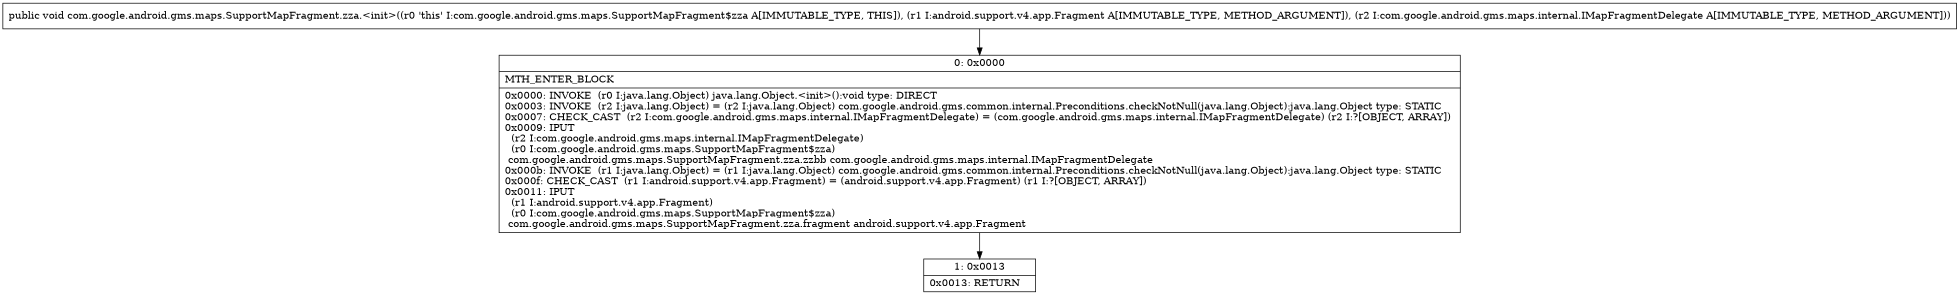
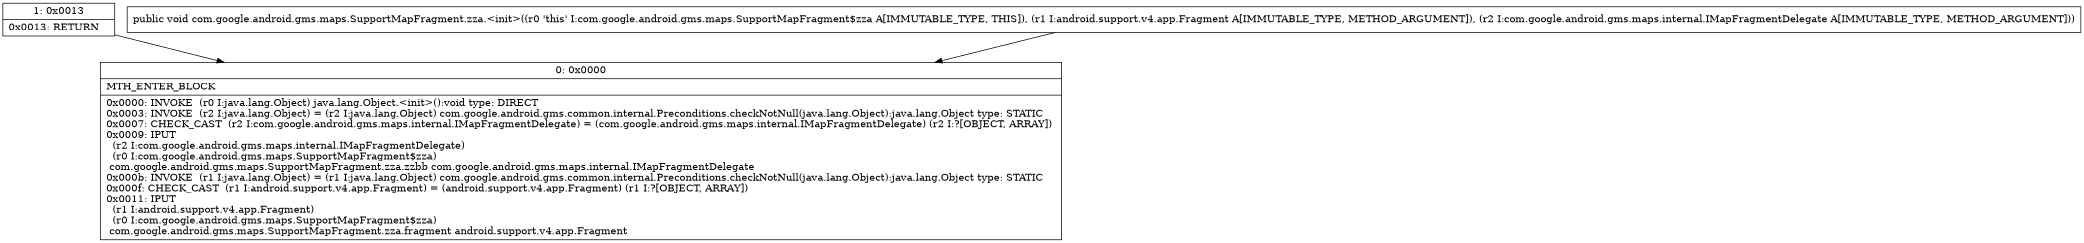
(980, 242) -> (166, 48)
